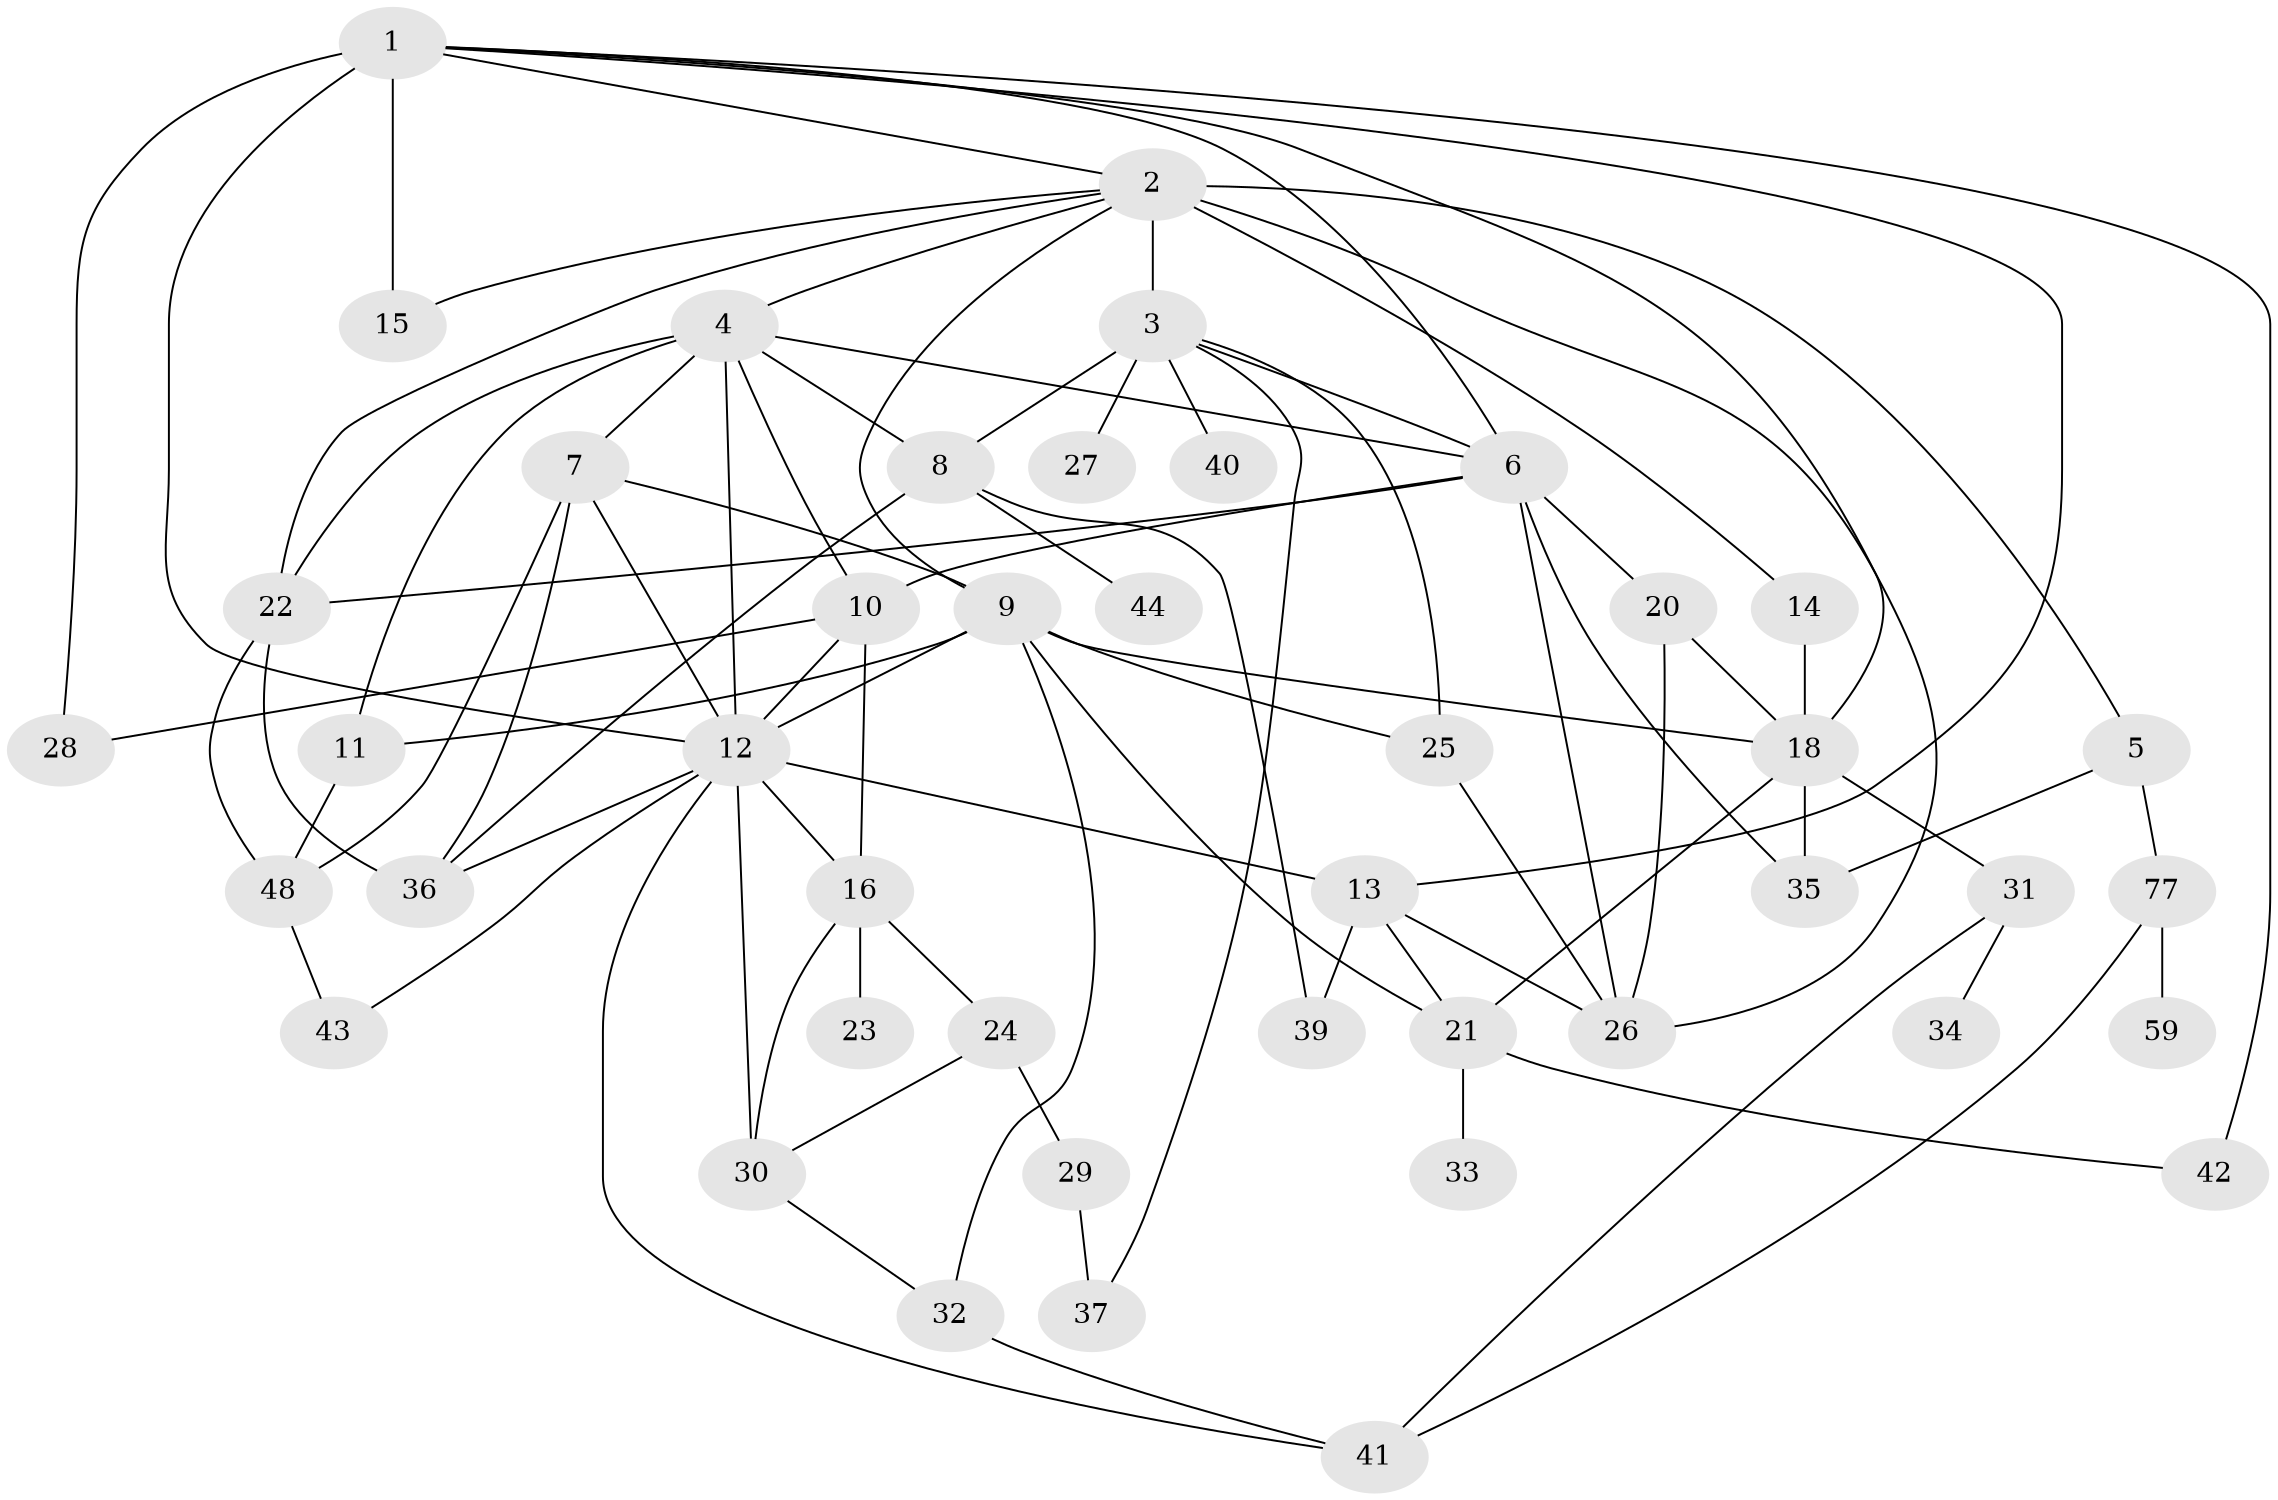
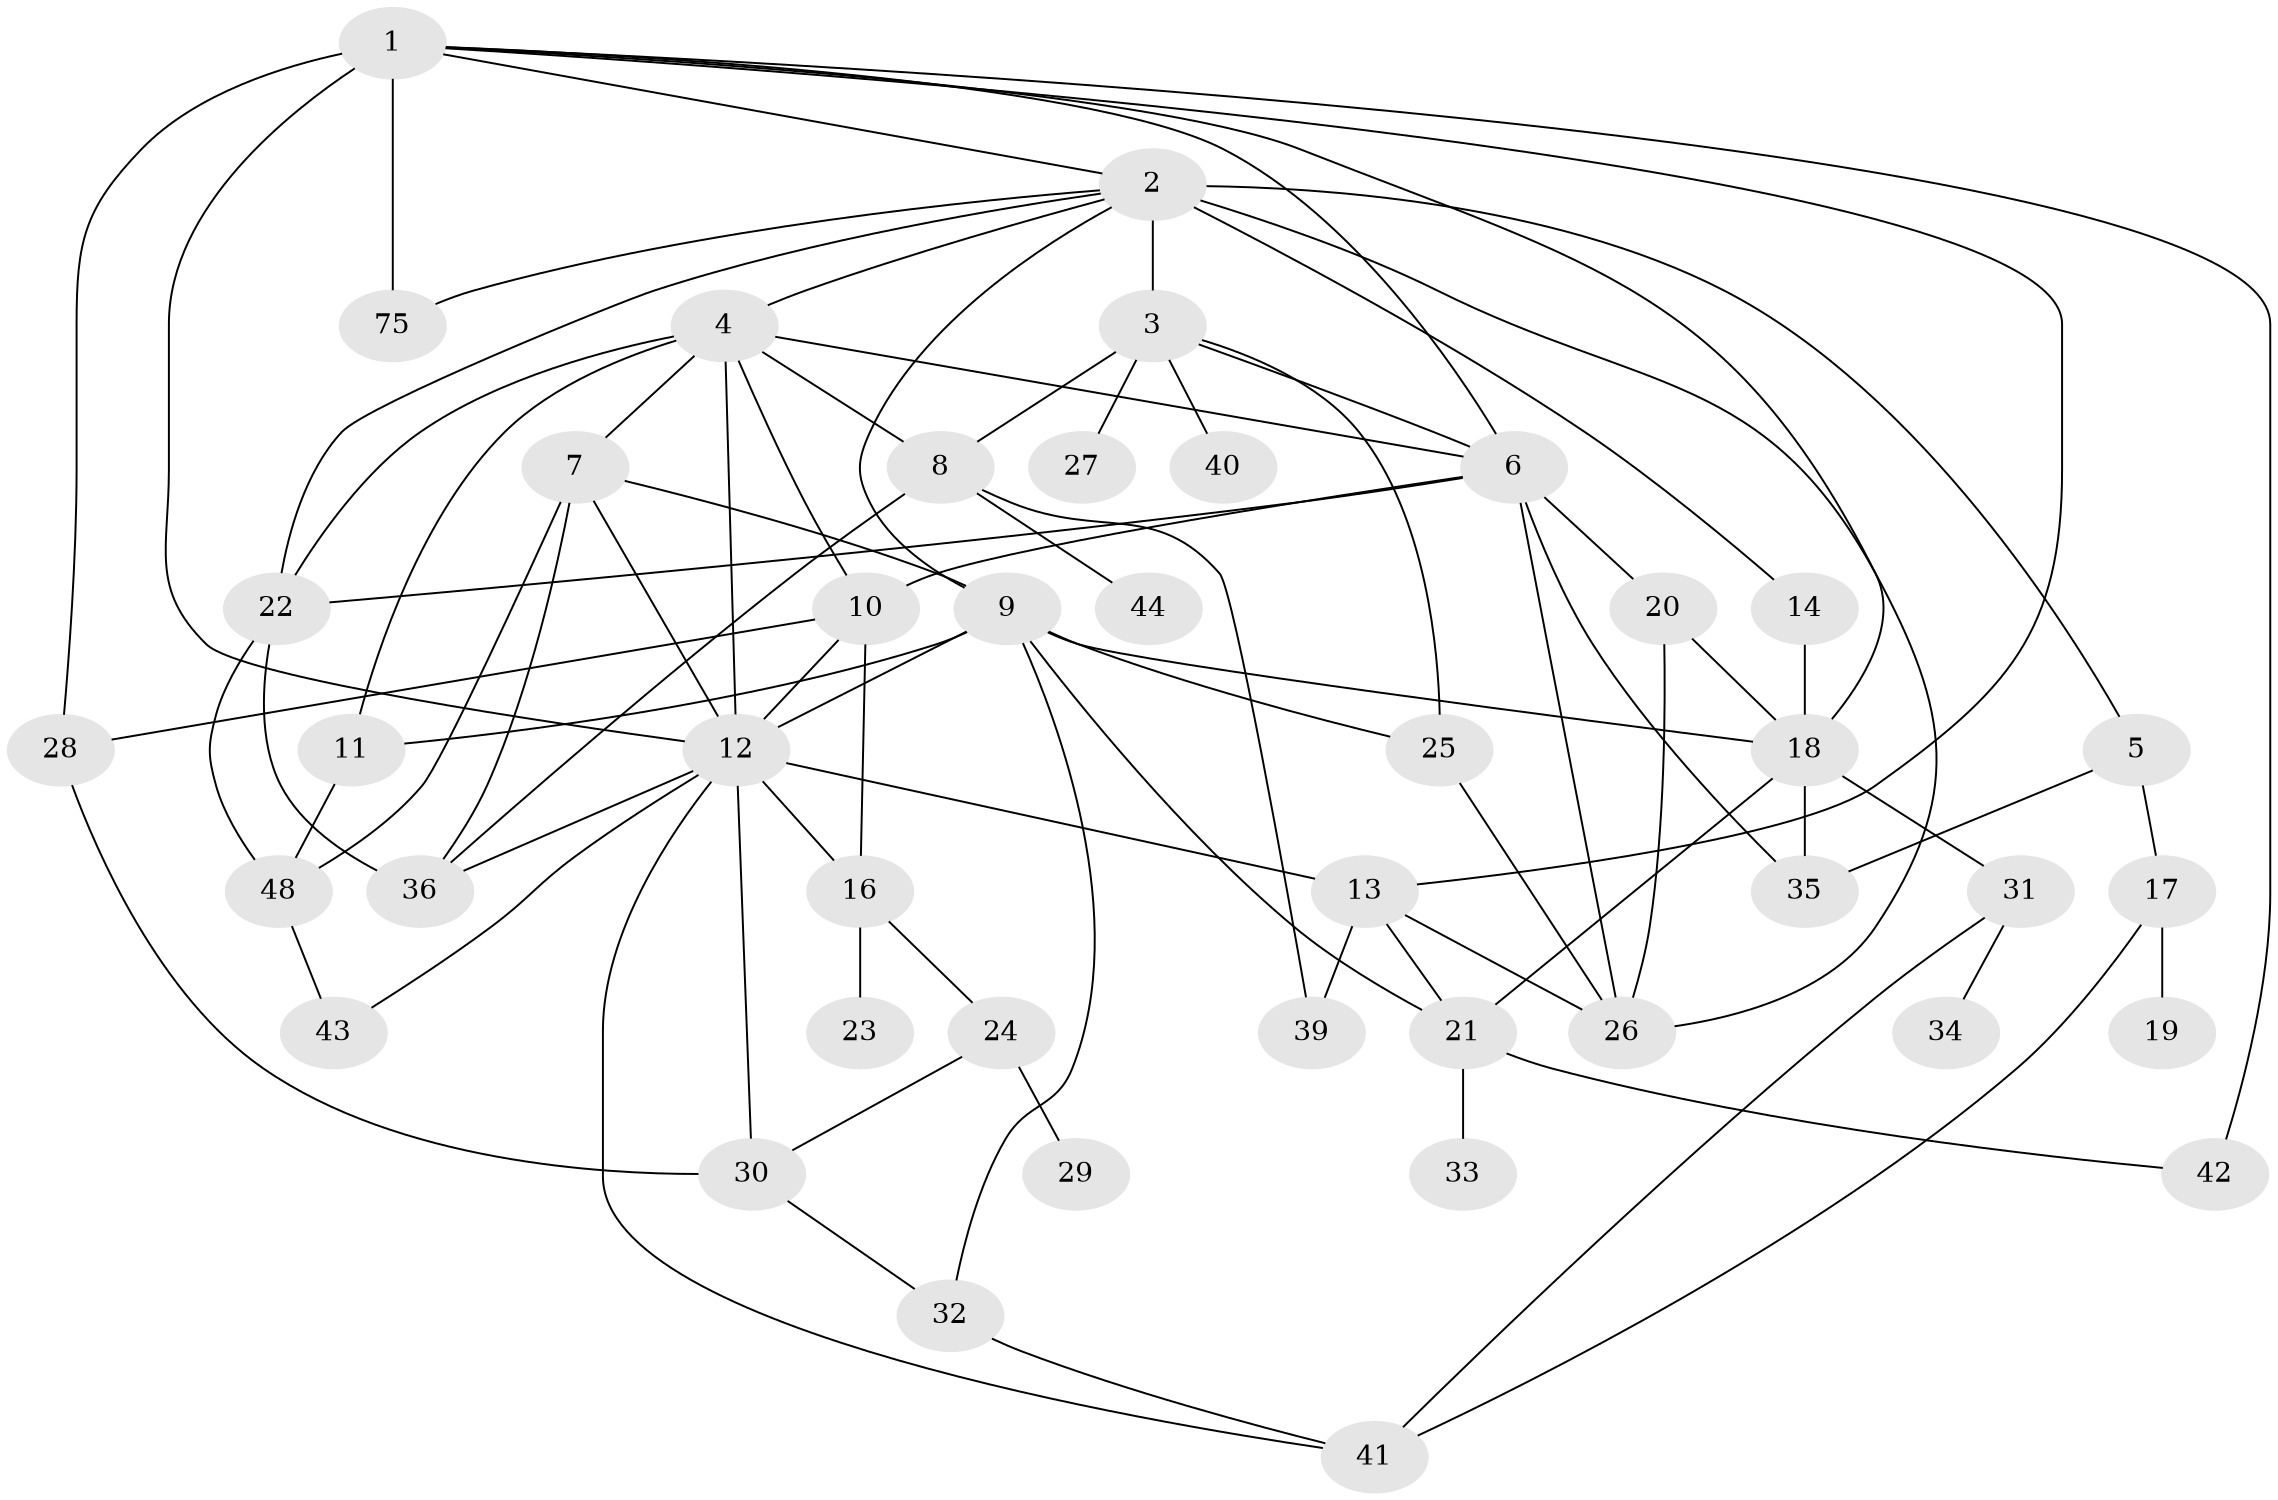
(393, 326) -> (393, 326)
(2162, 892) -> (2162, 892)
(779, 1025) -> (310, 1096)
(2162, 1033) -> (2162, 1033)
(1092, 1316) -> none
